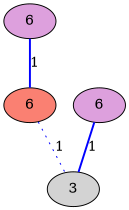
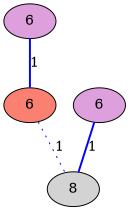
(73, 189) -> (73, 189)
